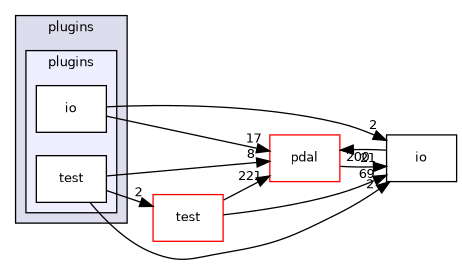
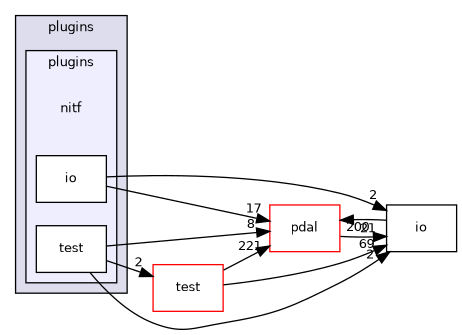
none -> (71, 109)
